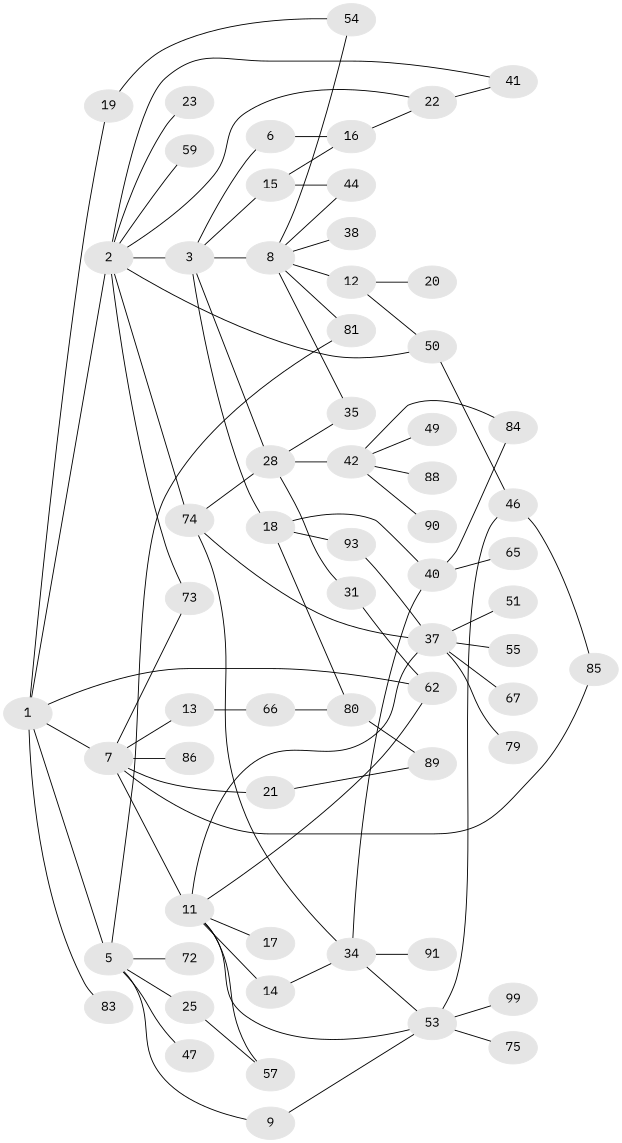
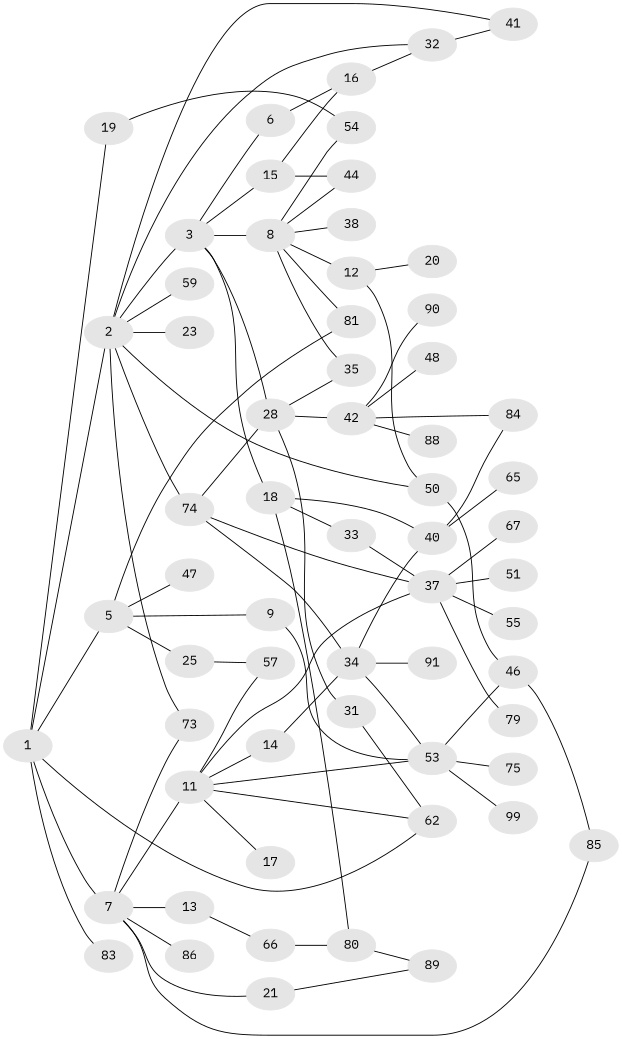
(432, 102) -> (432, 45)
(432, 430) -> (432, 359)
(351, 545) -> (351, 536)
(190, 959) -> none
